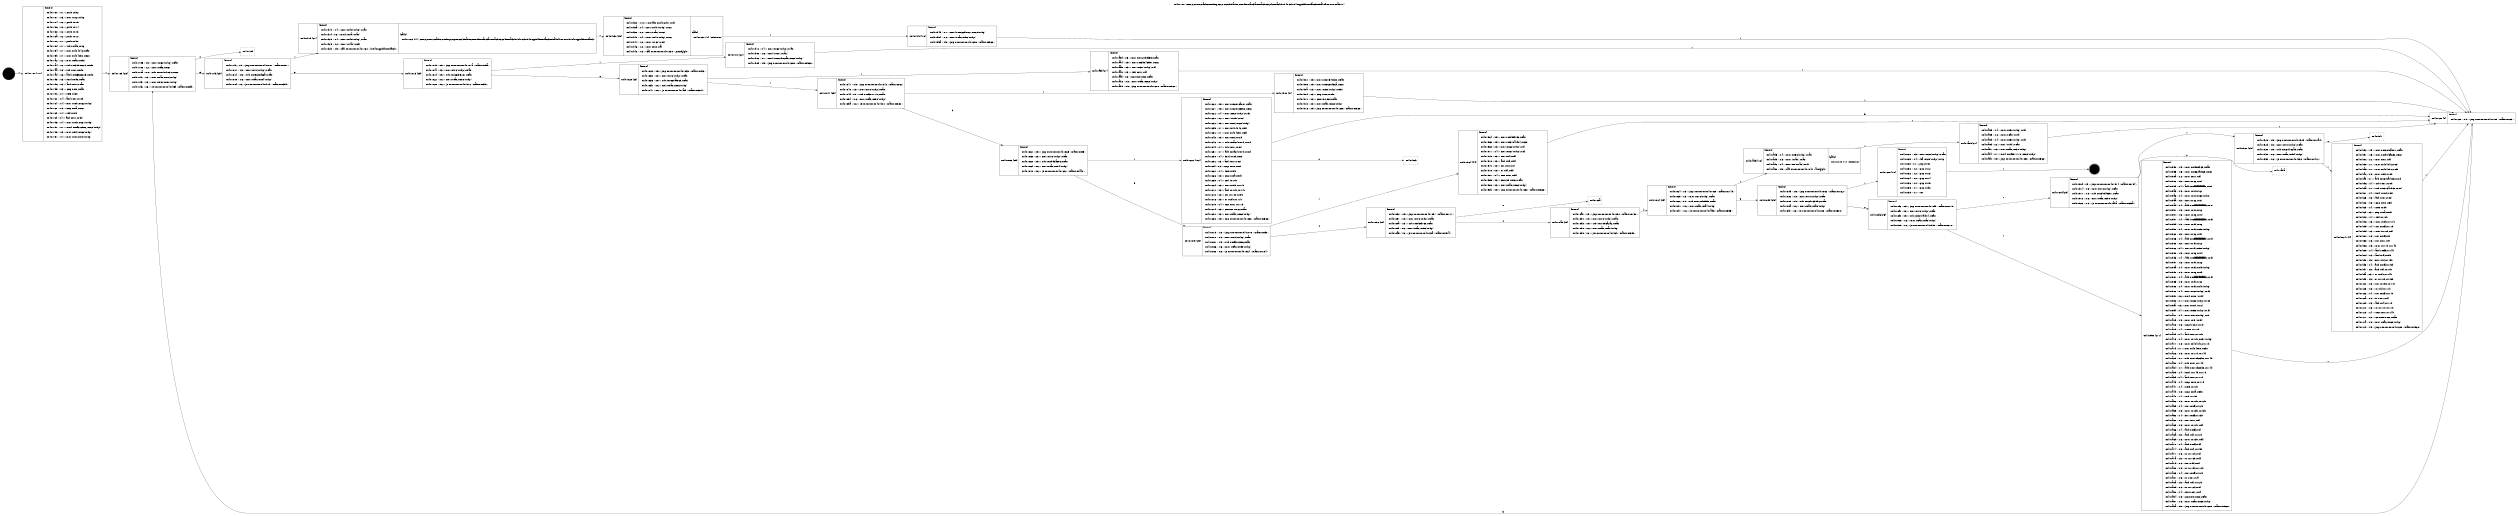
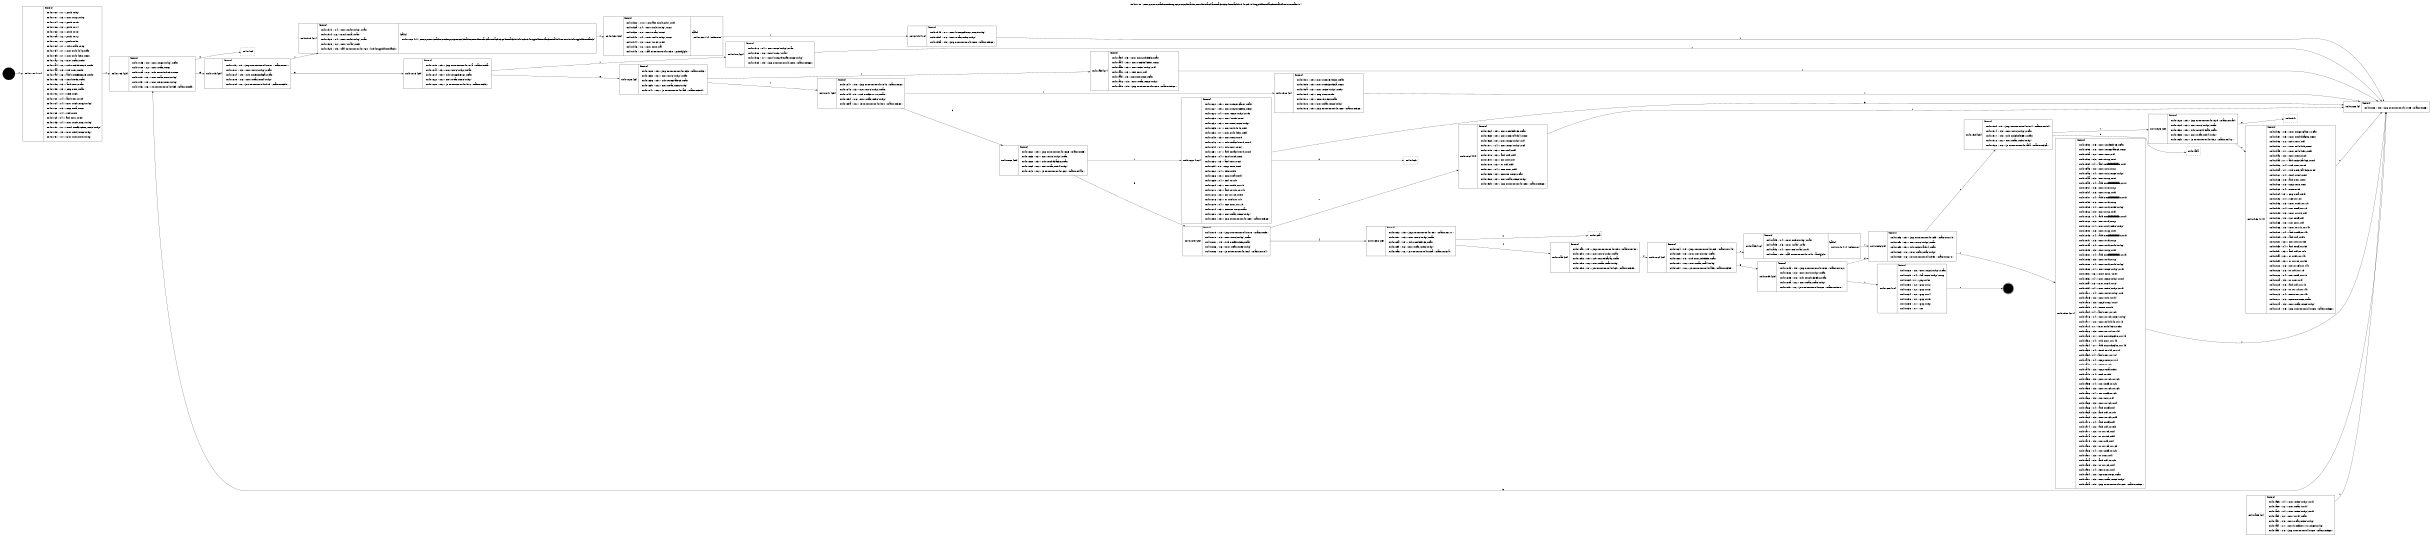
(1906, 143) -> (1864, 246)
